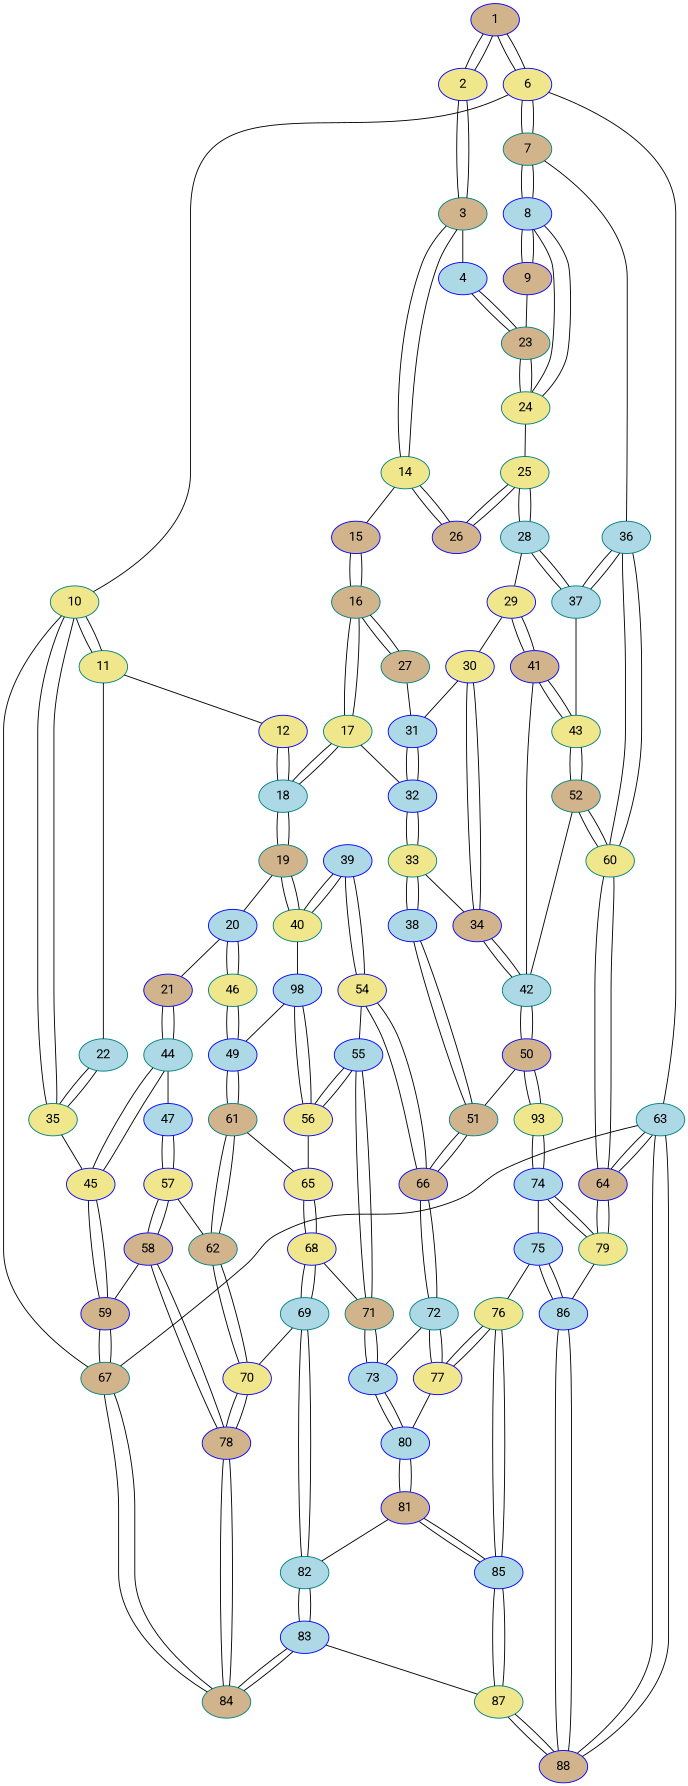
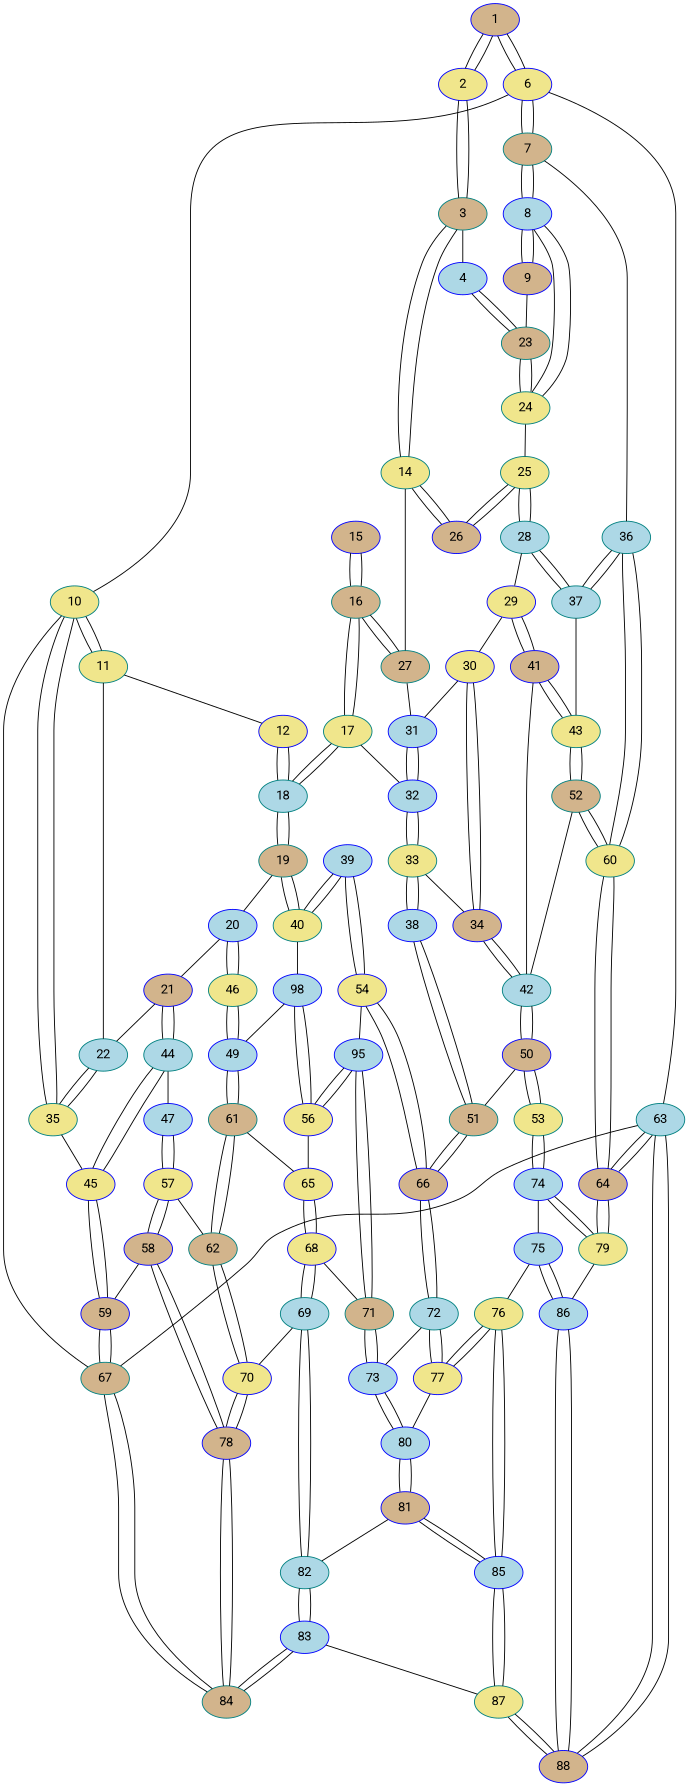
(381, 505) -> (405, 570)
none -> (136, 1023)
(359, 1055) -> (359, 1055)
(538, 1120) -> (538, 1120)
